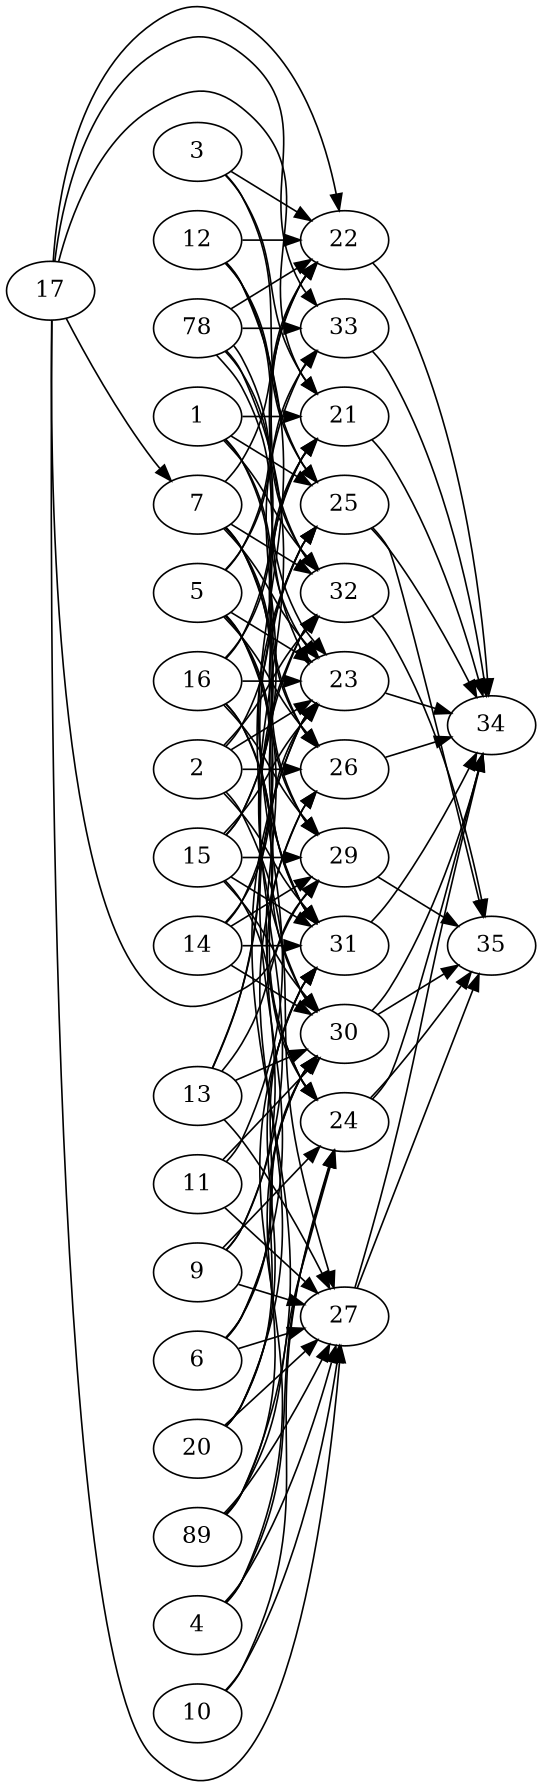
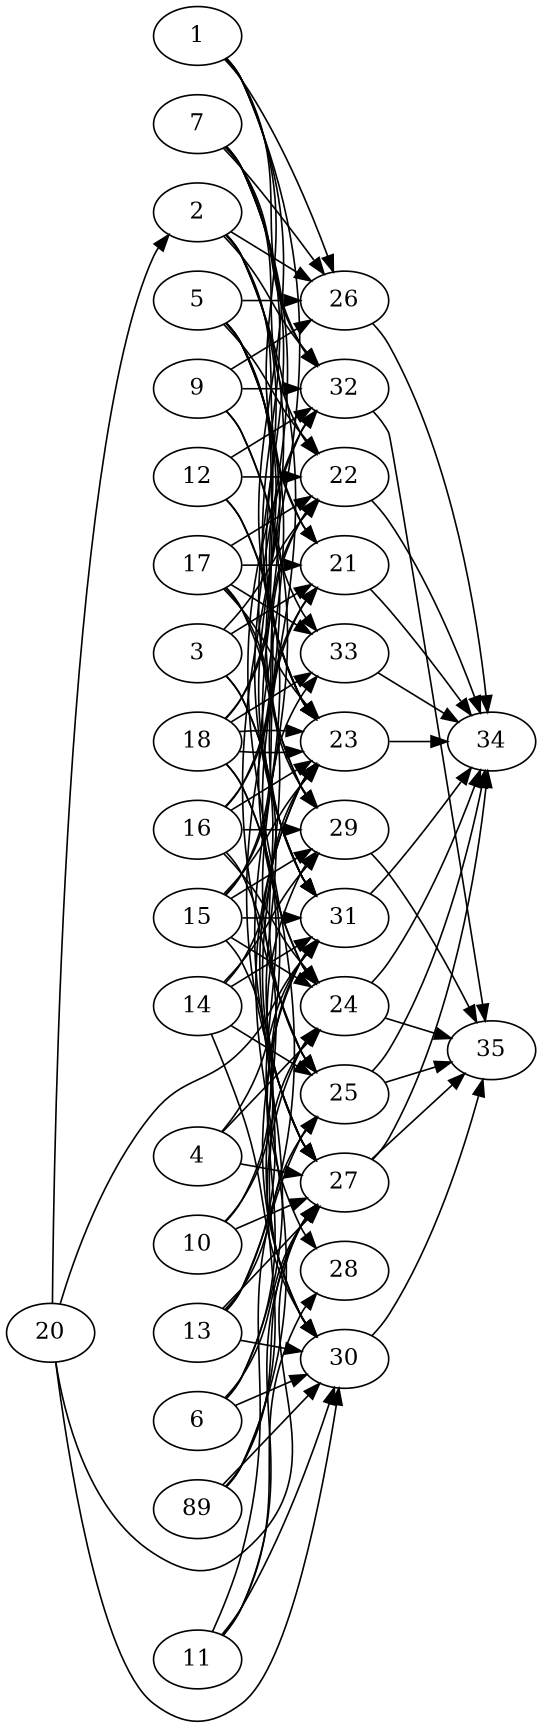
(198, 328) -> (198, 742)
(110, 396) -> (267, 646)
none -> (272, 910)
(426, 920) -> none
none -> (271, 1090)
(272, 1117) -> (72, 771)
none -> (345, 1271)
